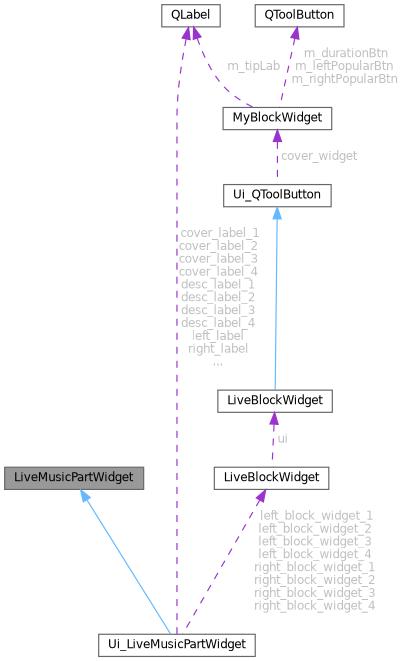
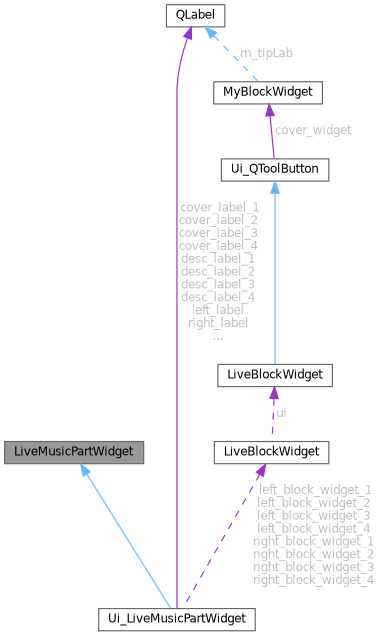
(300, 16) -> none
(218, 79) -> (236, 58)
(277, 163) -> (272, 137)
(177, 336) -> (177, 323)
